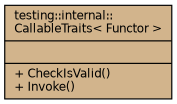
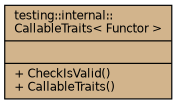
(45, 87) -> (65, 87)
